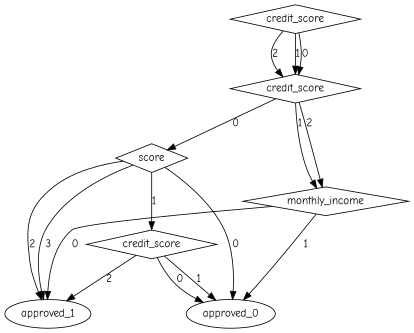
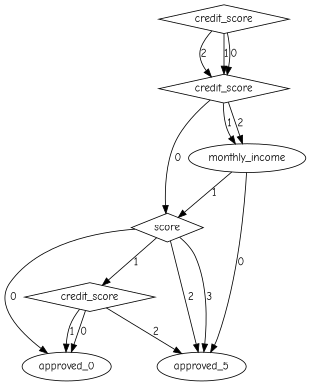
(326, 201) -> (247, 158)
(283, 255) -> (208, 192)
(48, 314) -> (202, 367)
